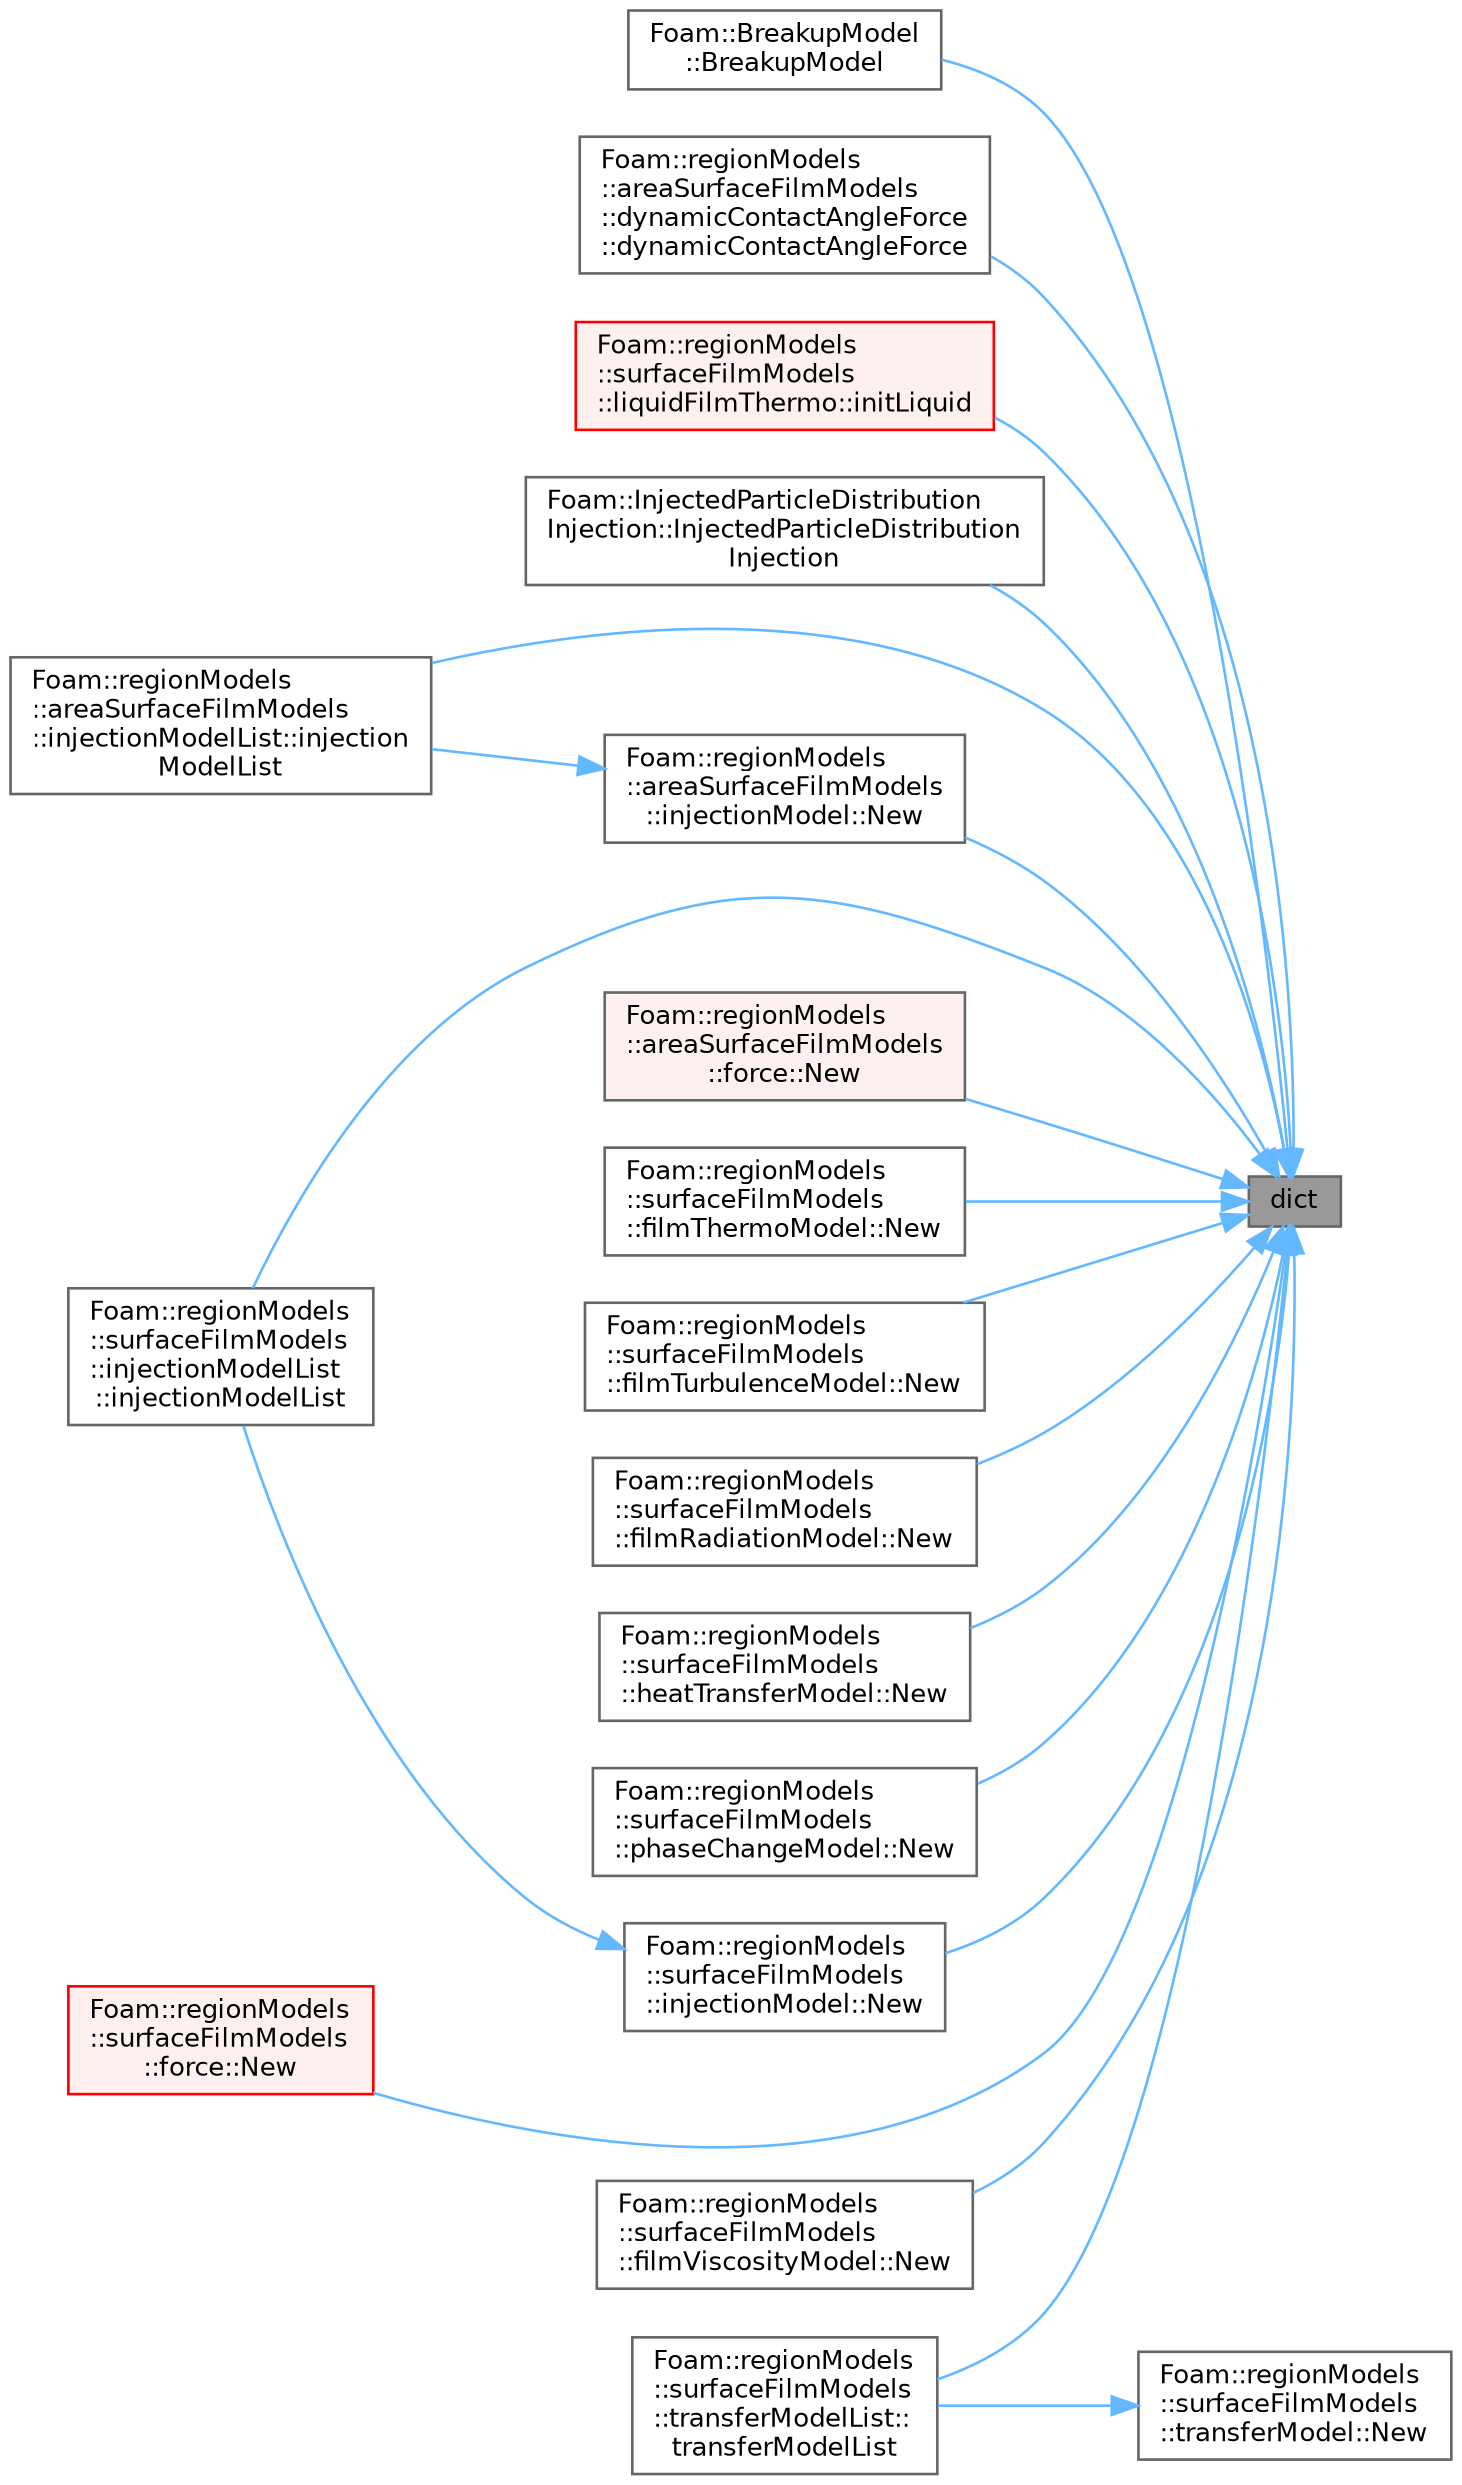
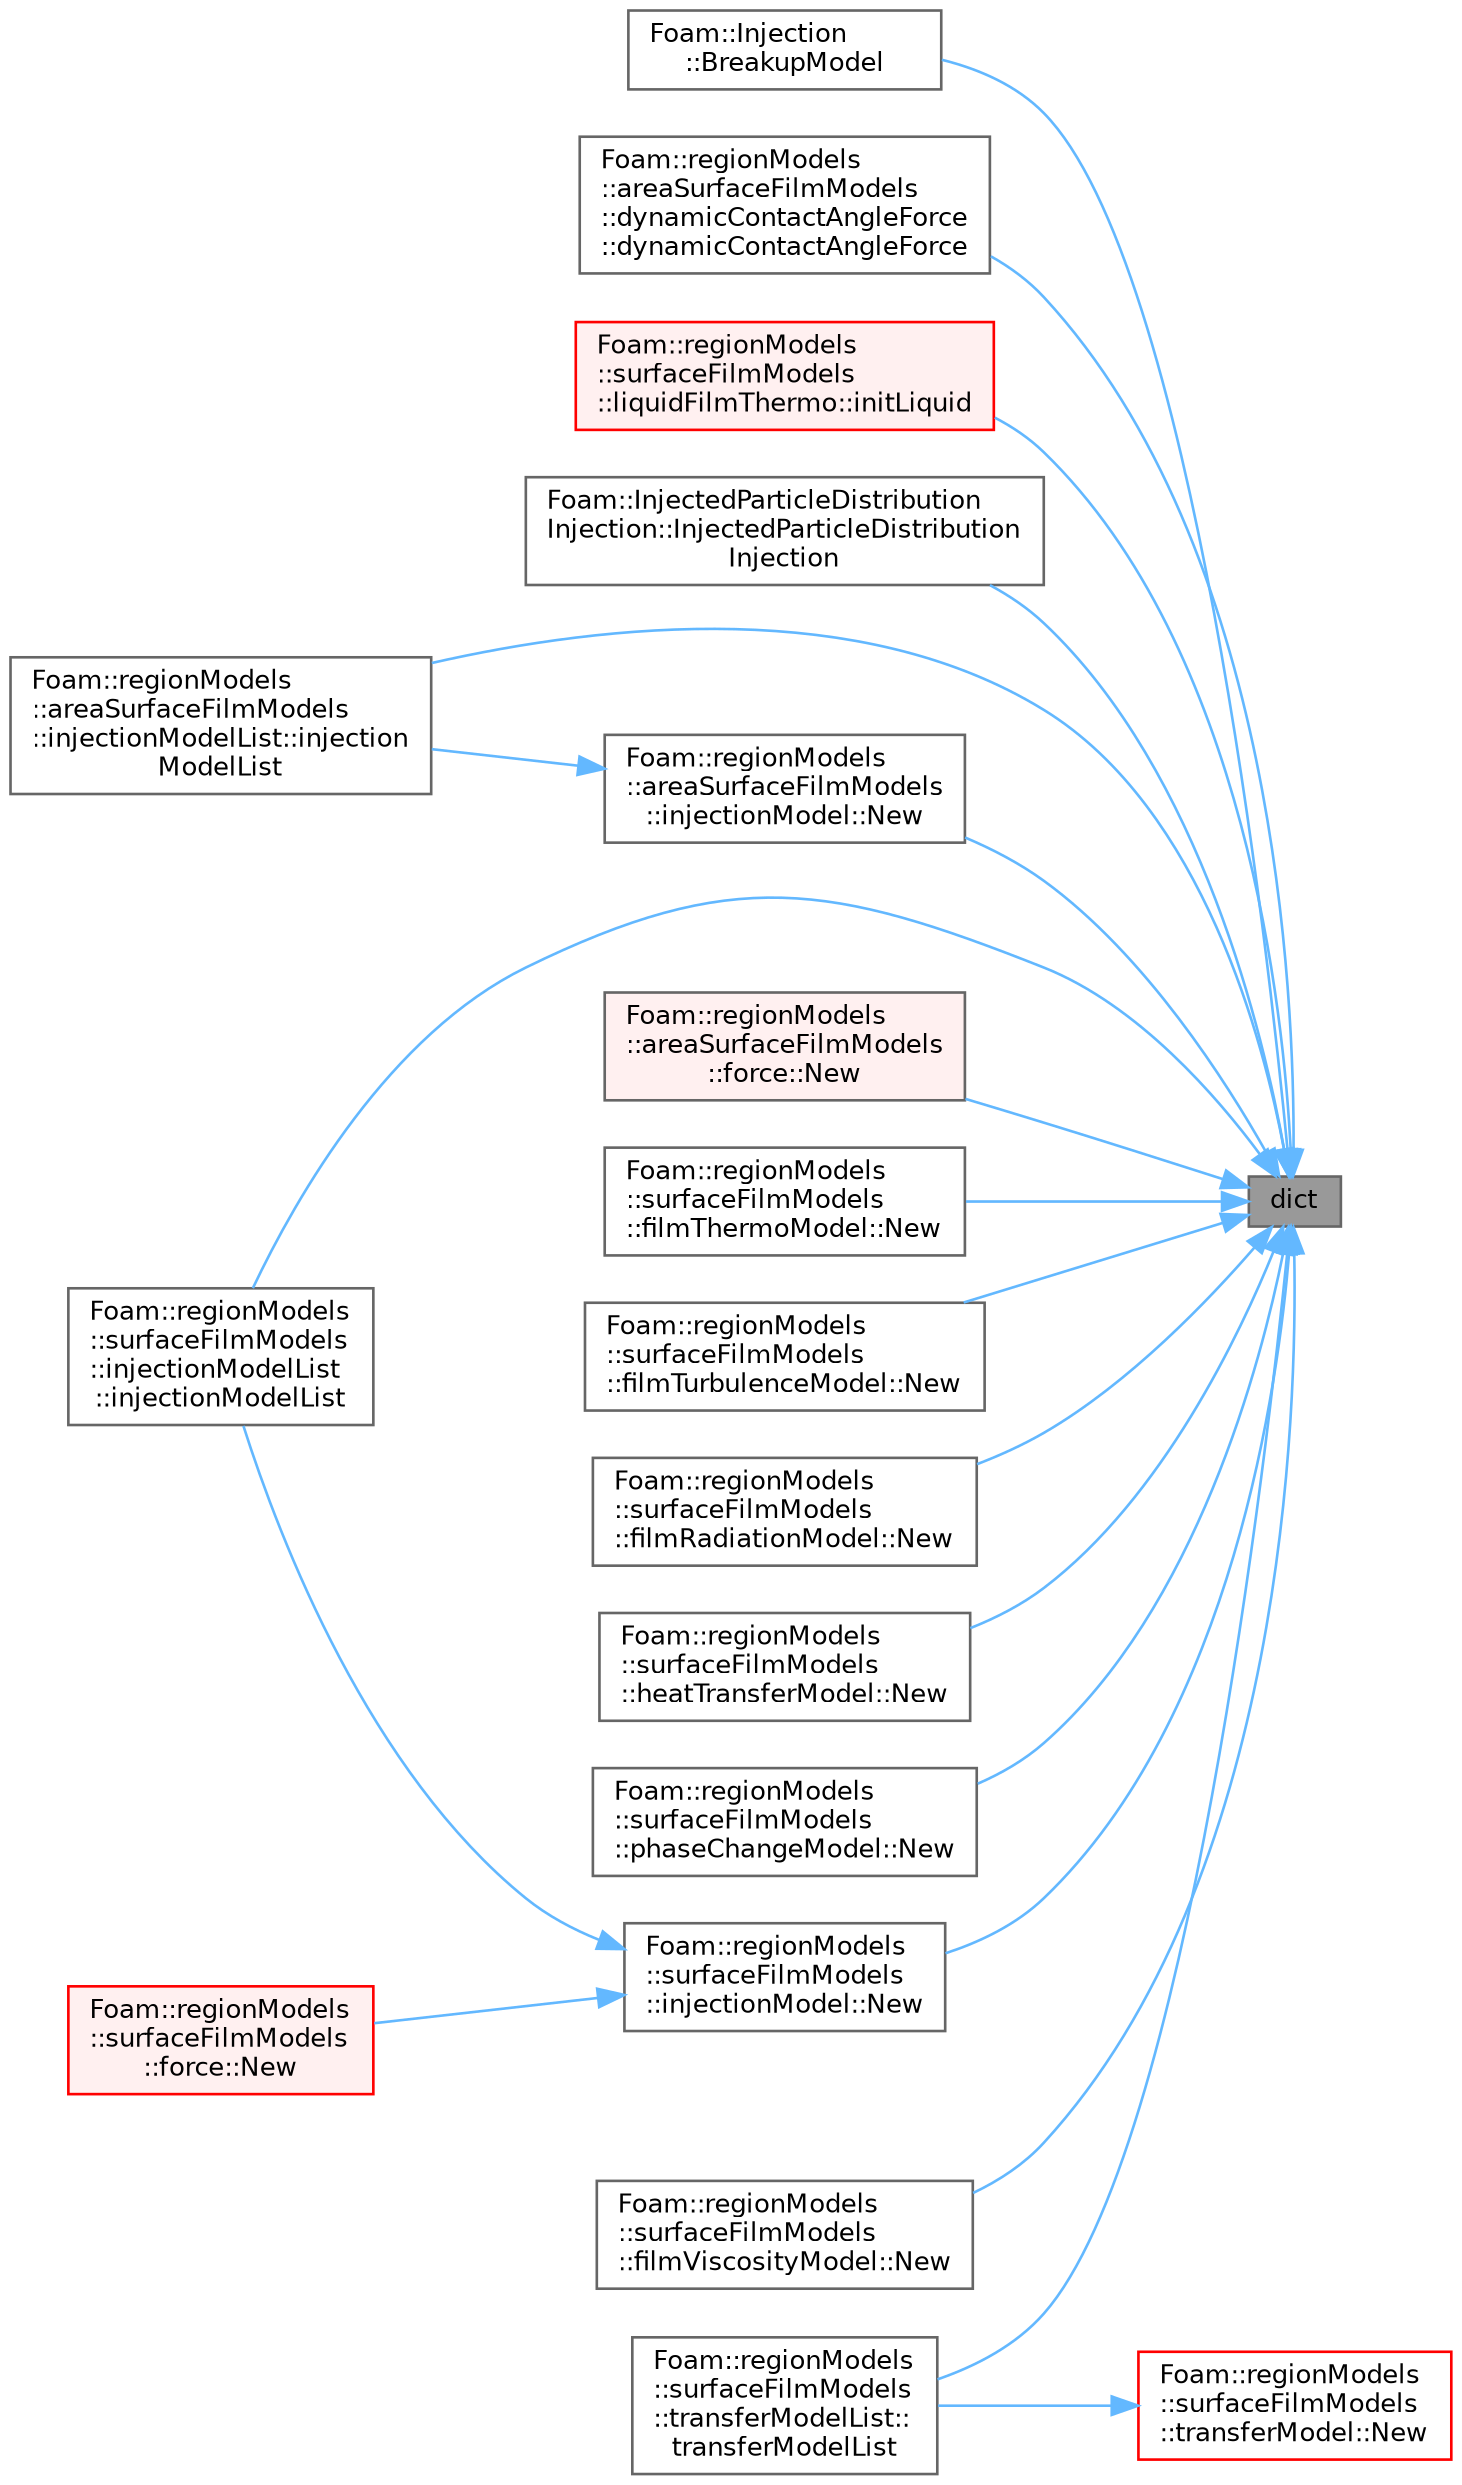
(785, 50) -> (785, 50)
(1092, 1995) -> (486, 2011)
(1295, 2406) -> (1295, 2406)
